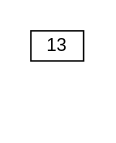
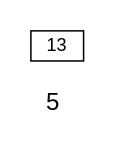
none -> (53, 101)
